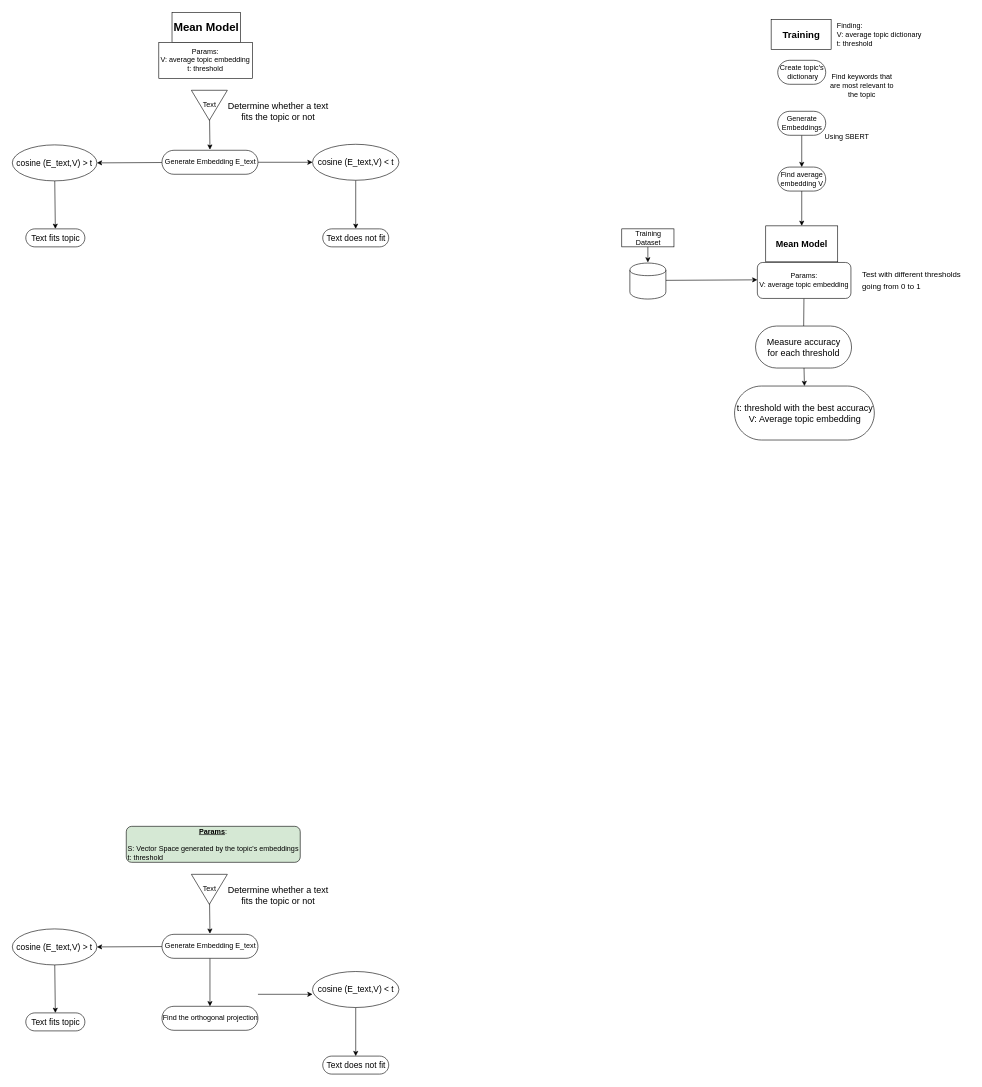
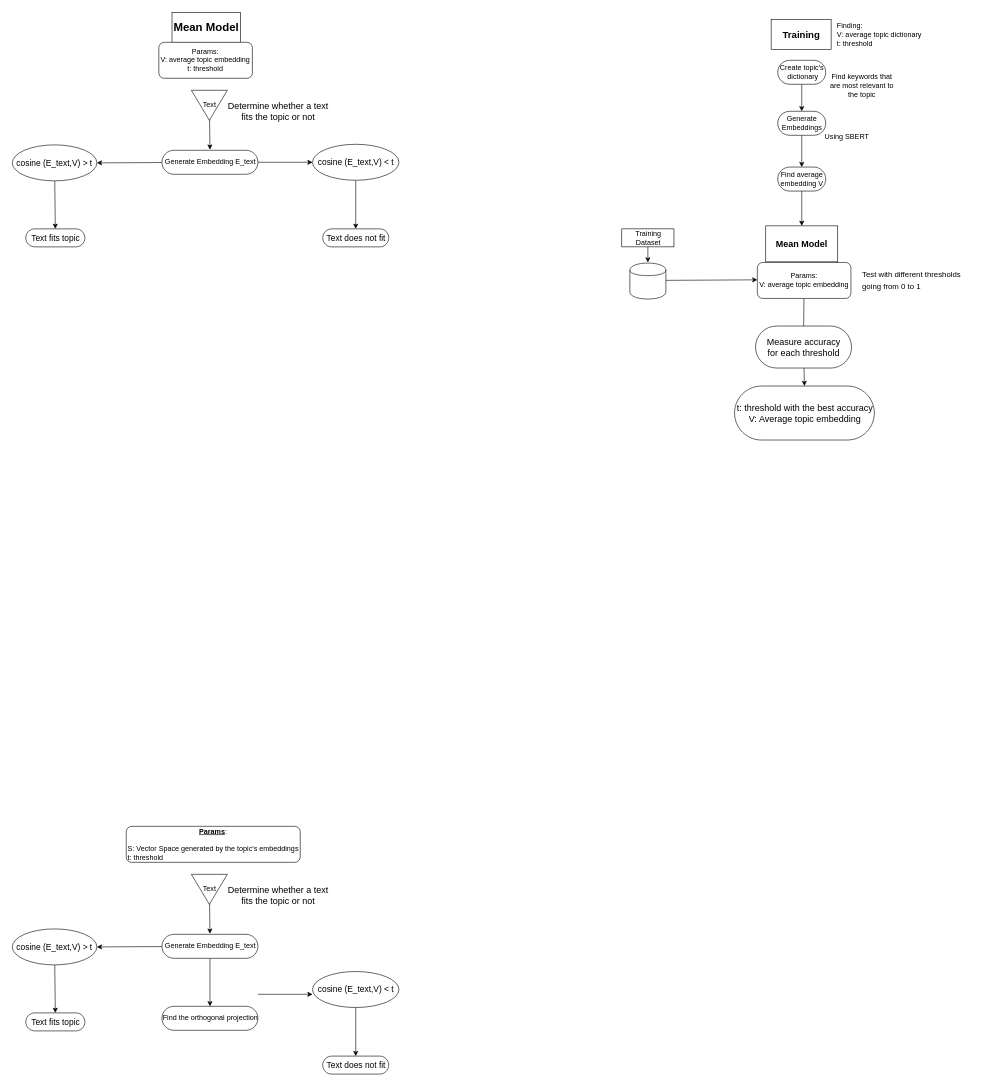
(206, 60) -> (206, 60)
none -> (802, 105)
(213, 845) -> (213, 845)
